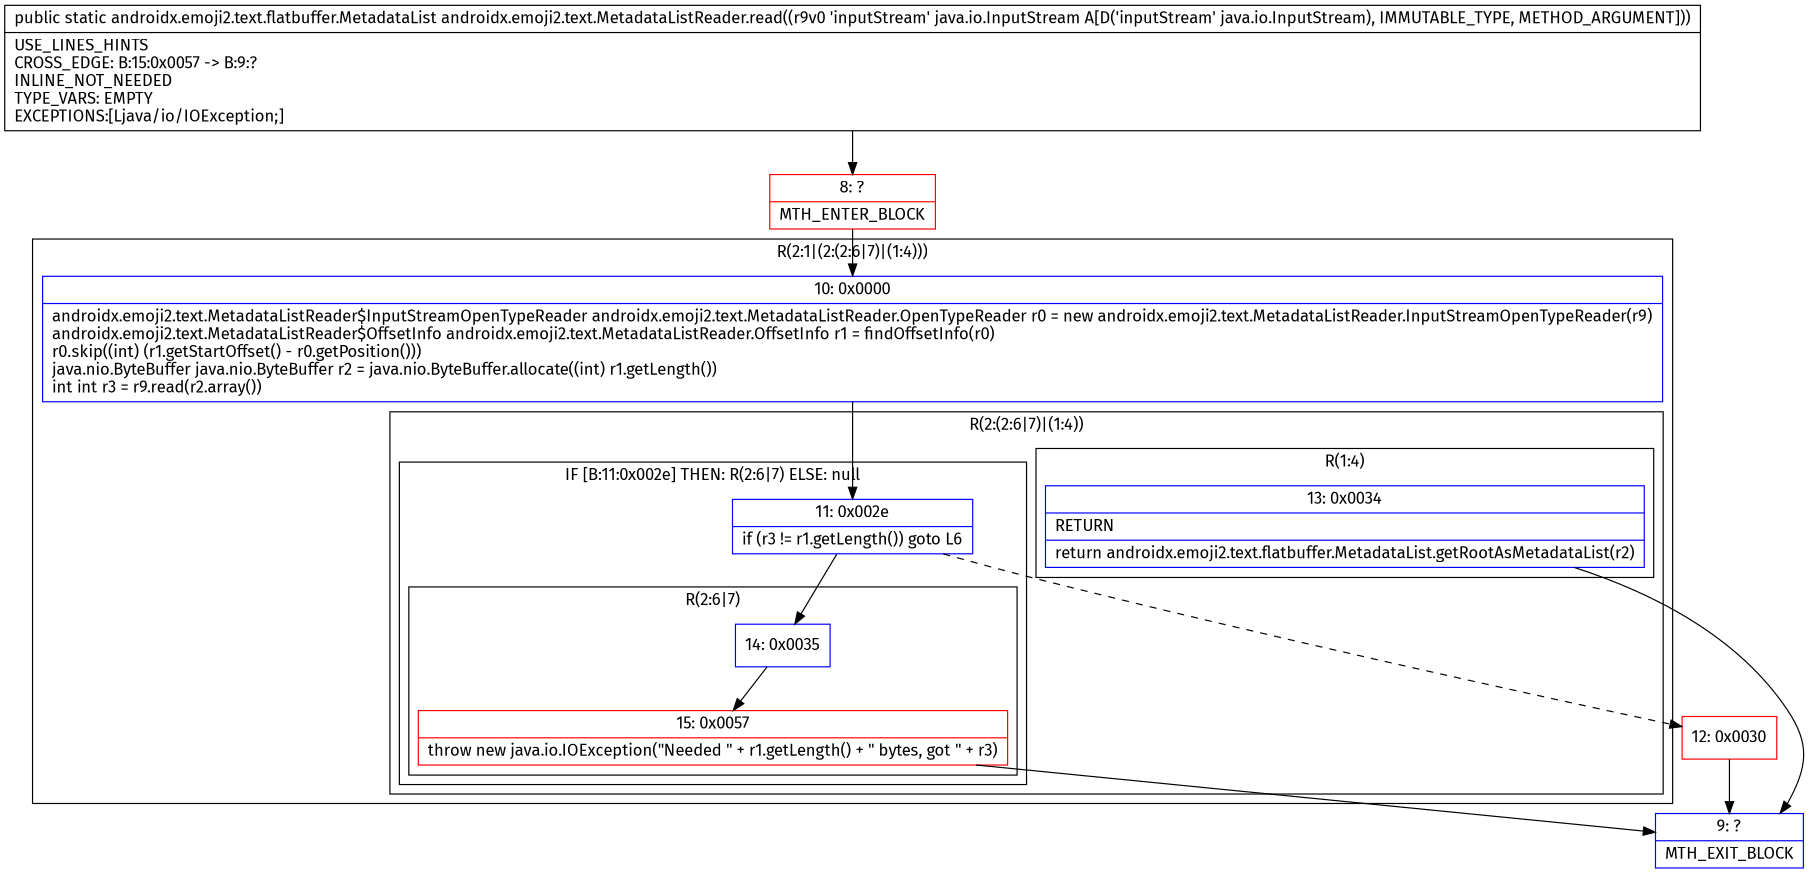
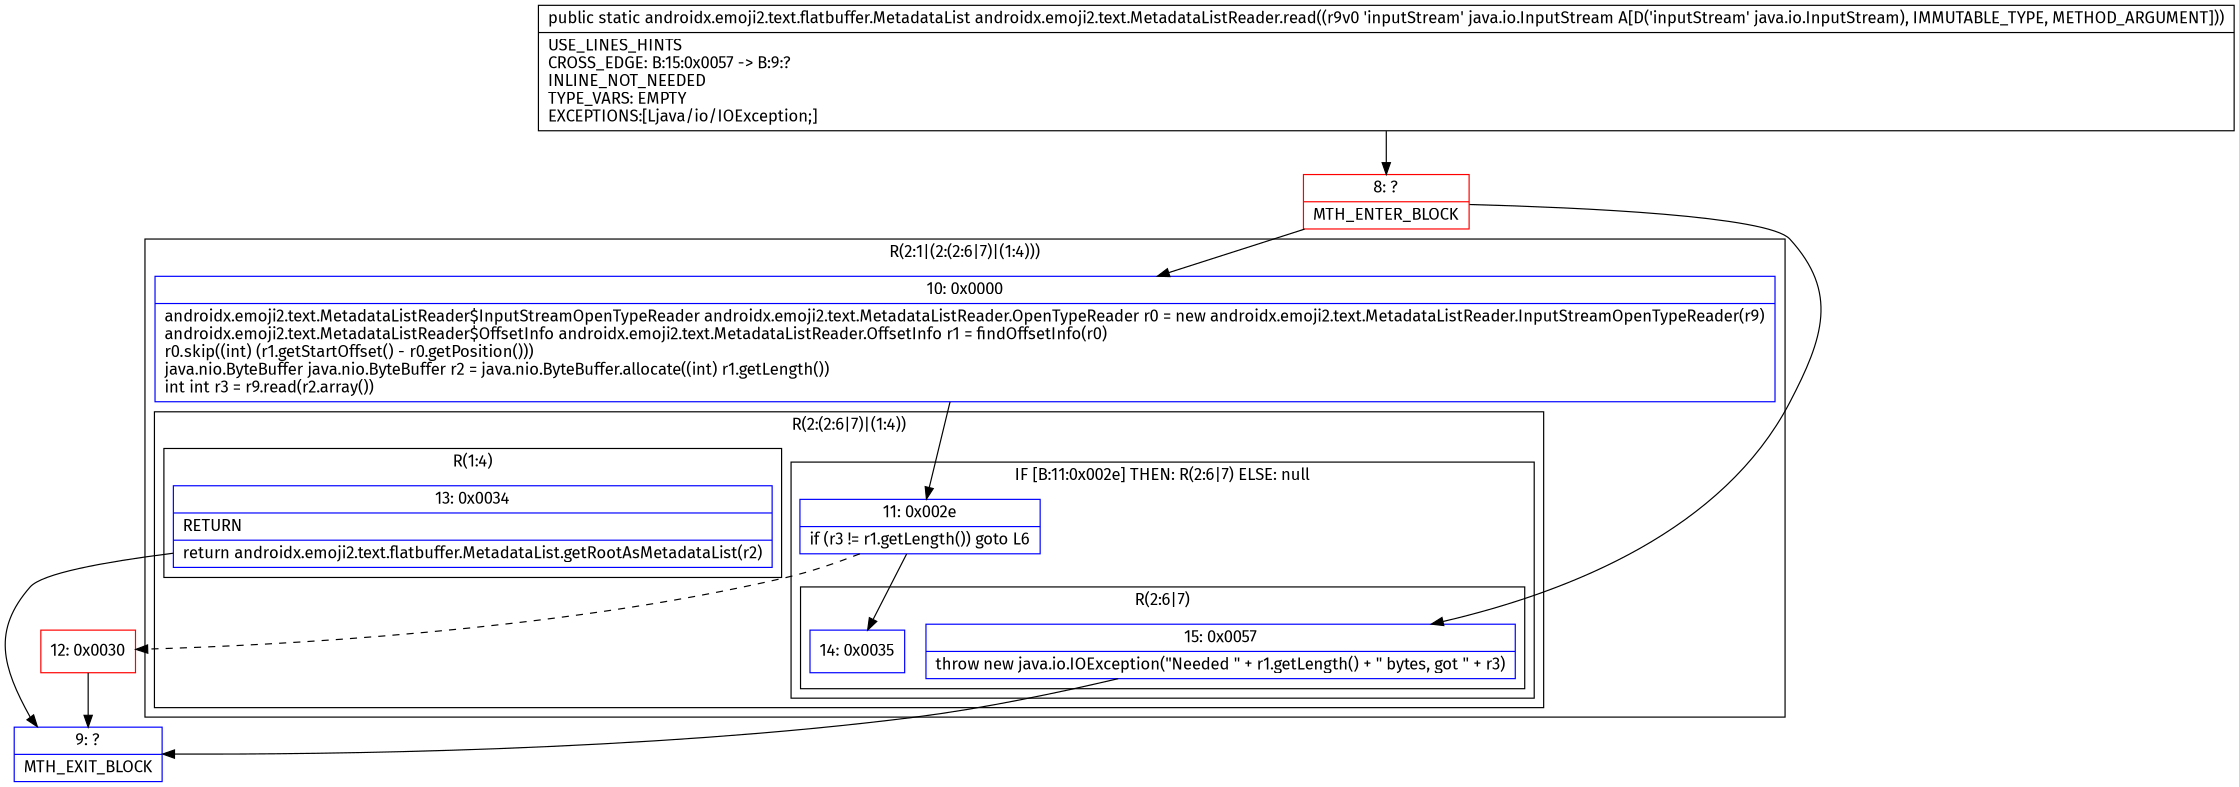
(754, 684) -> (1807, 367)
(713, 738) -> (1221, 651)
